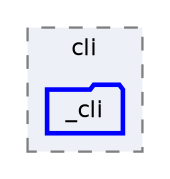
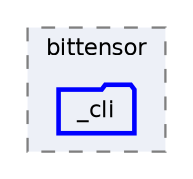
(85, 49) -> (96, 49)
